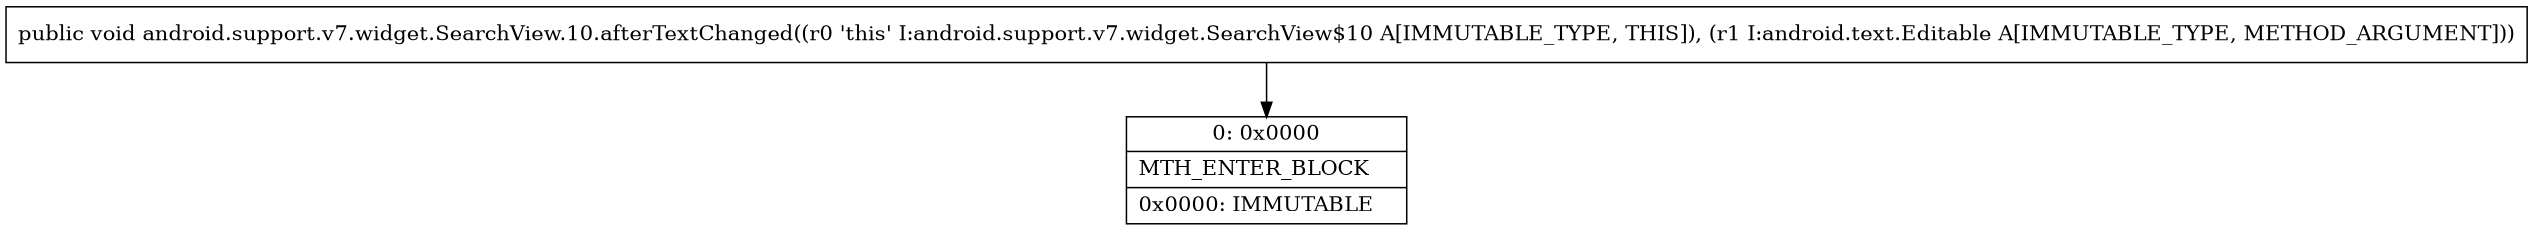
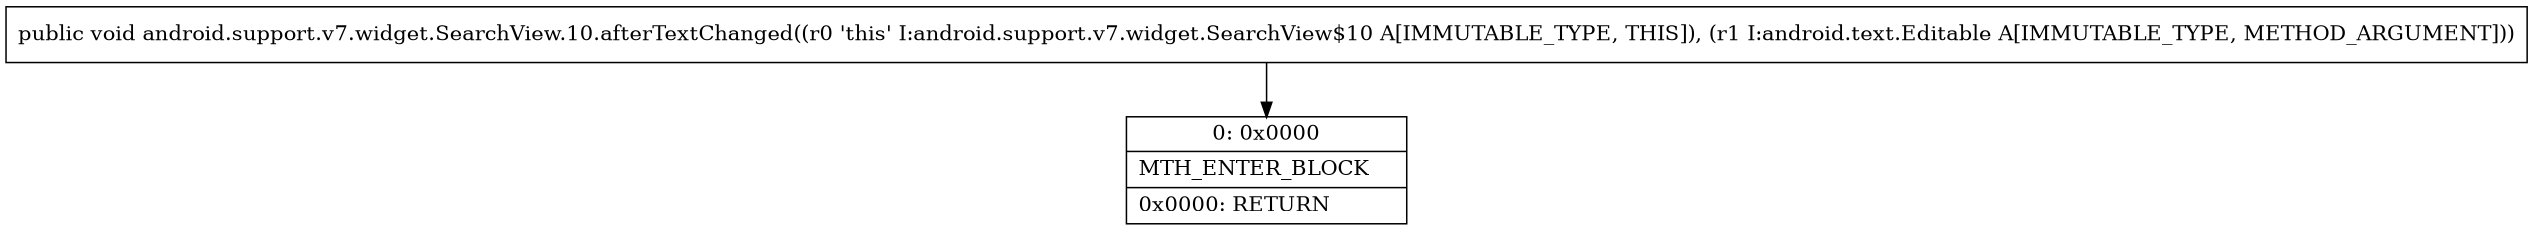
(1267, 205) -> (1245, 205)
